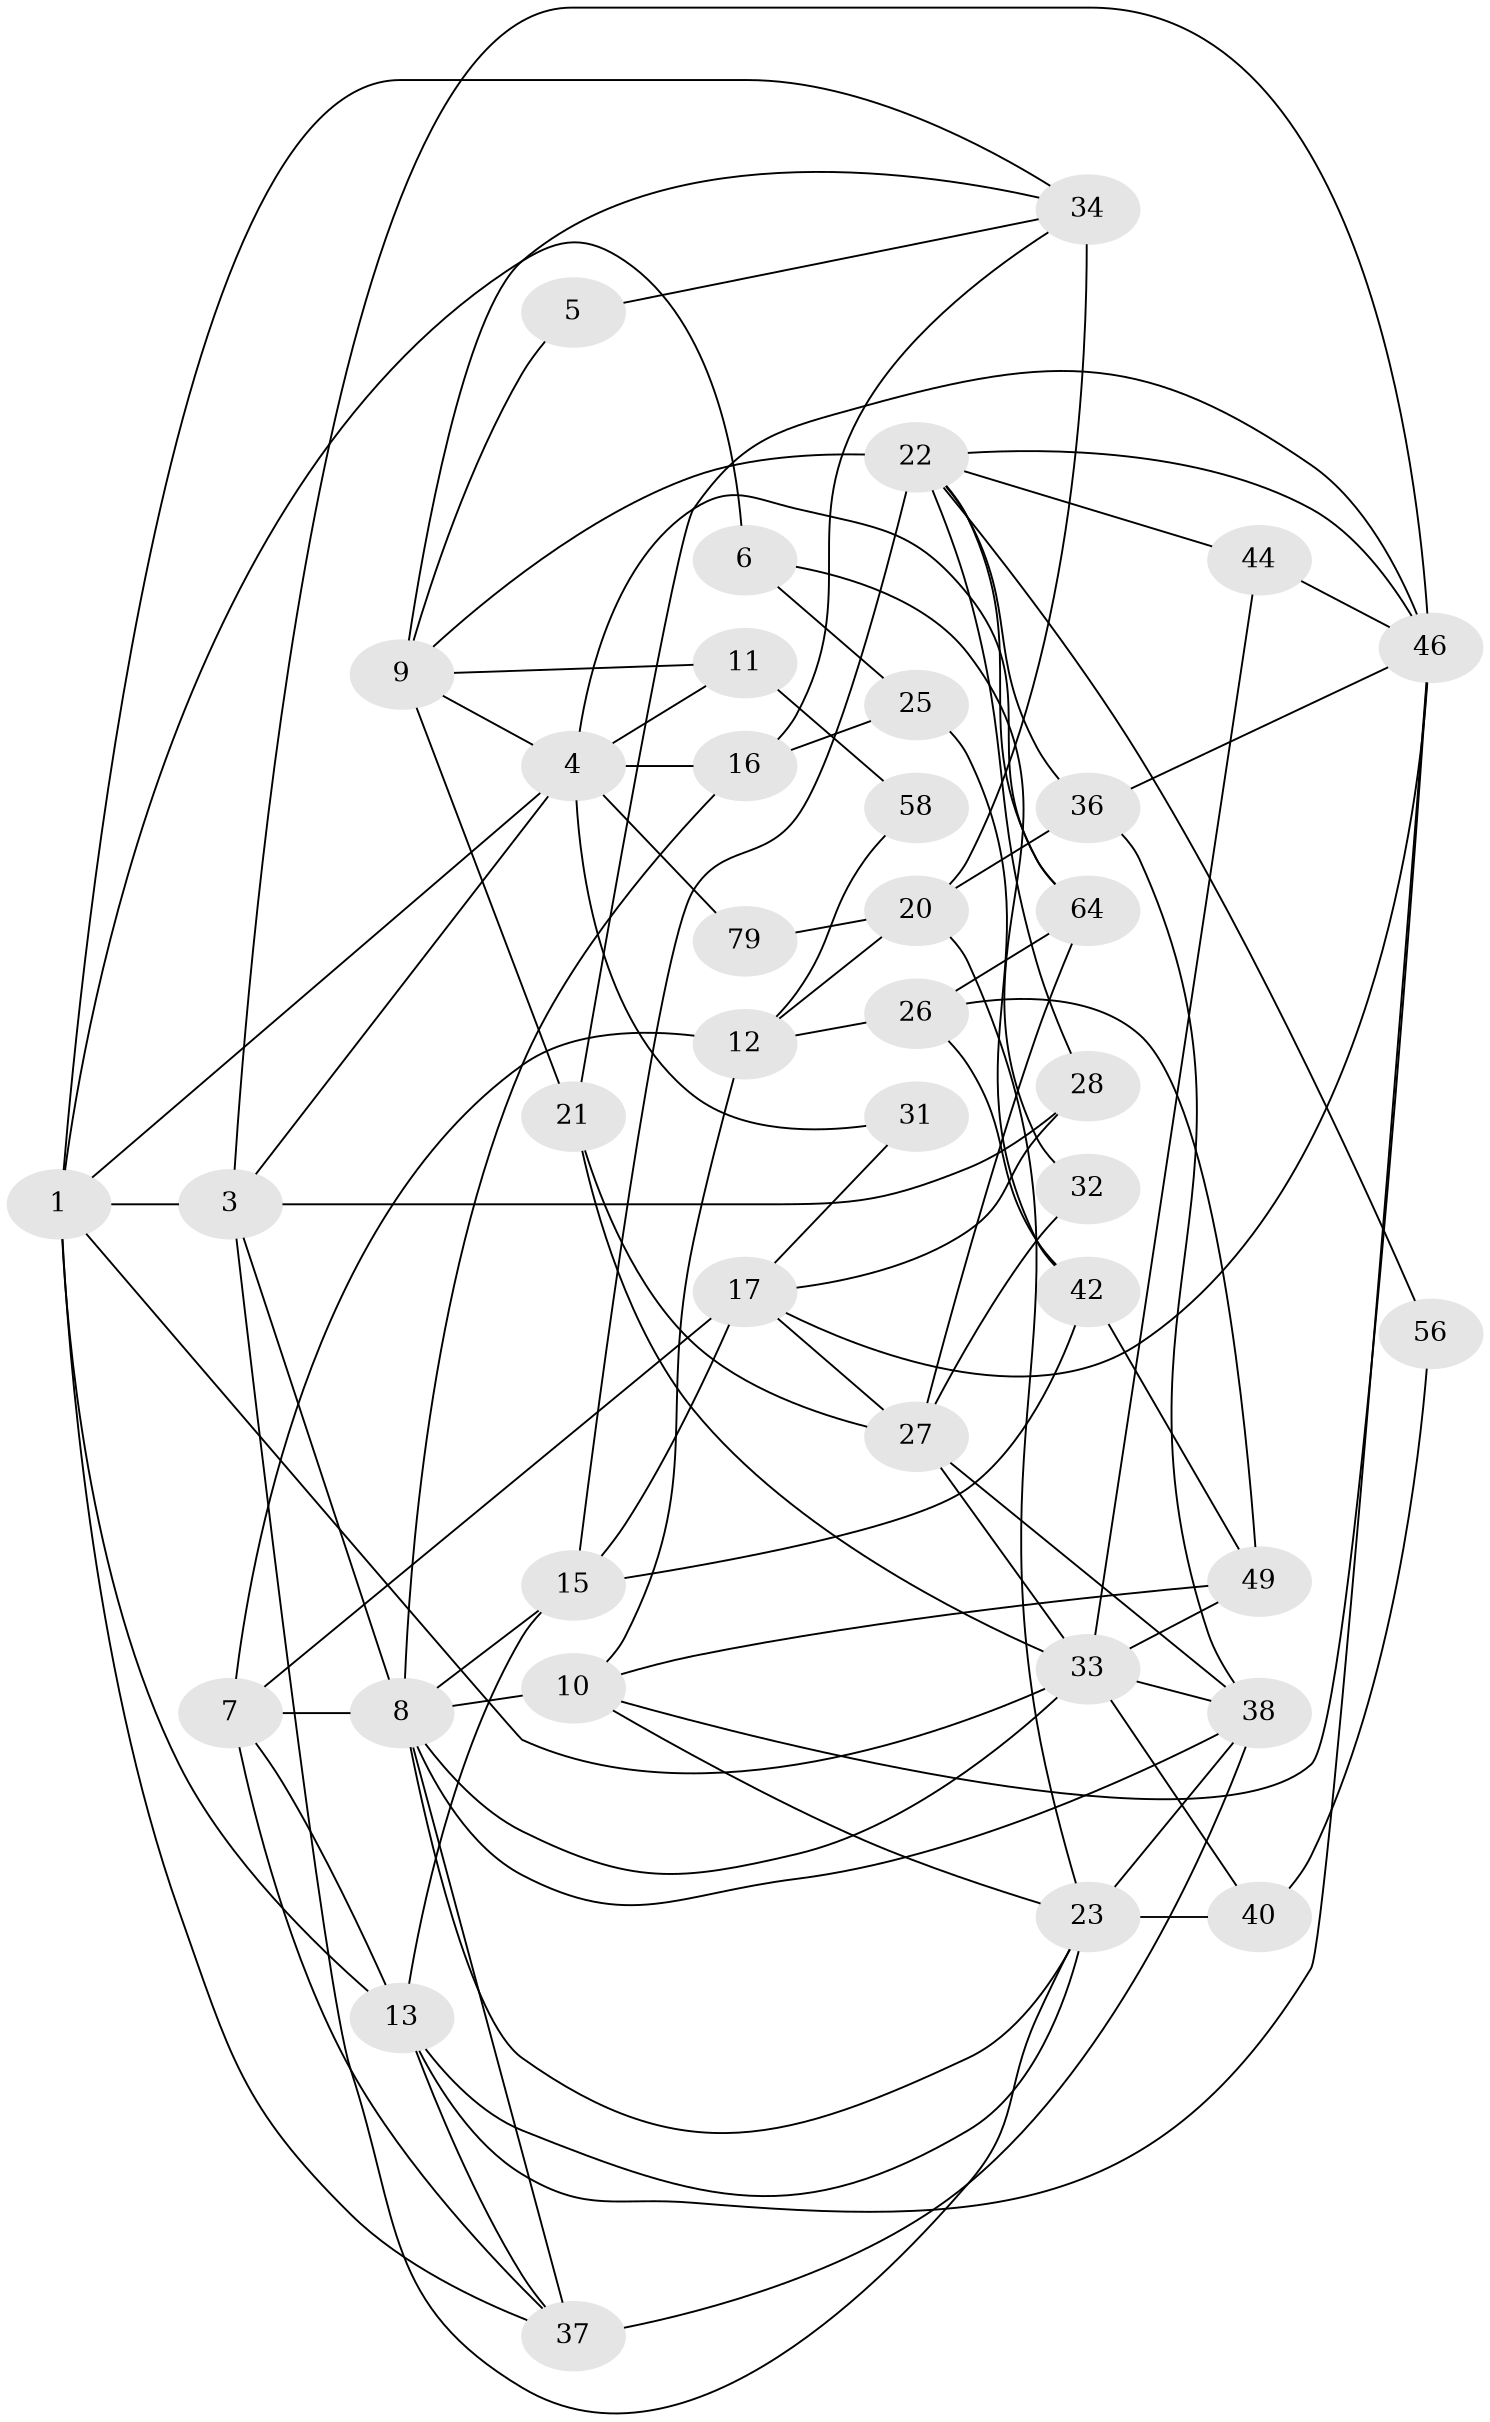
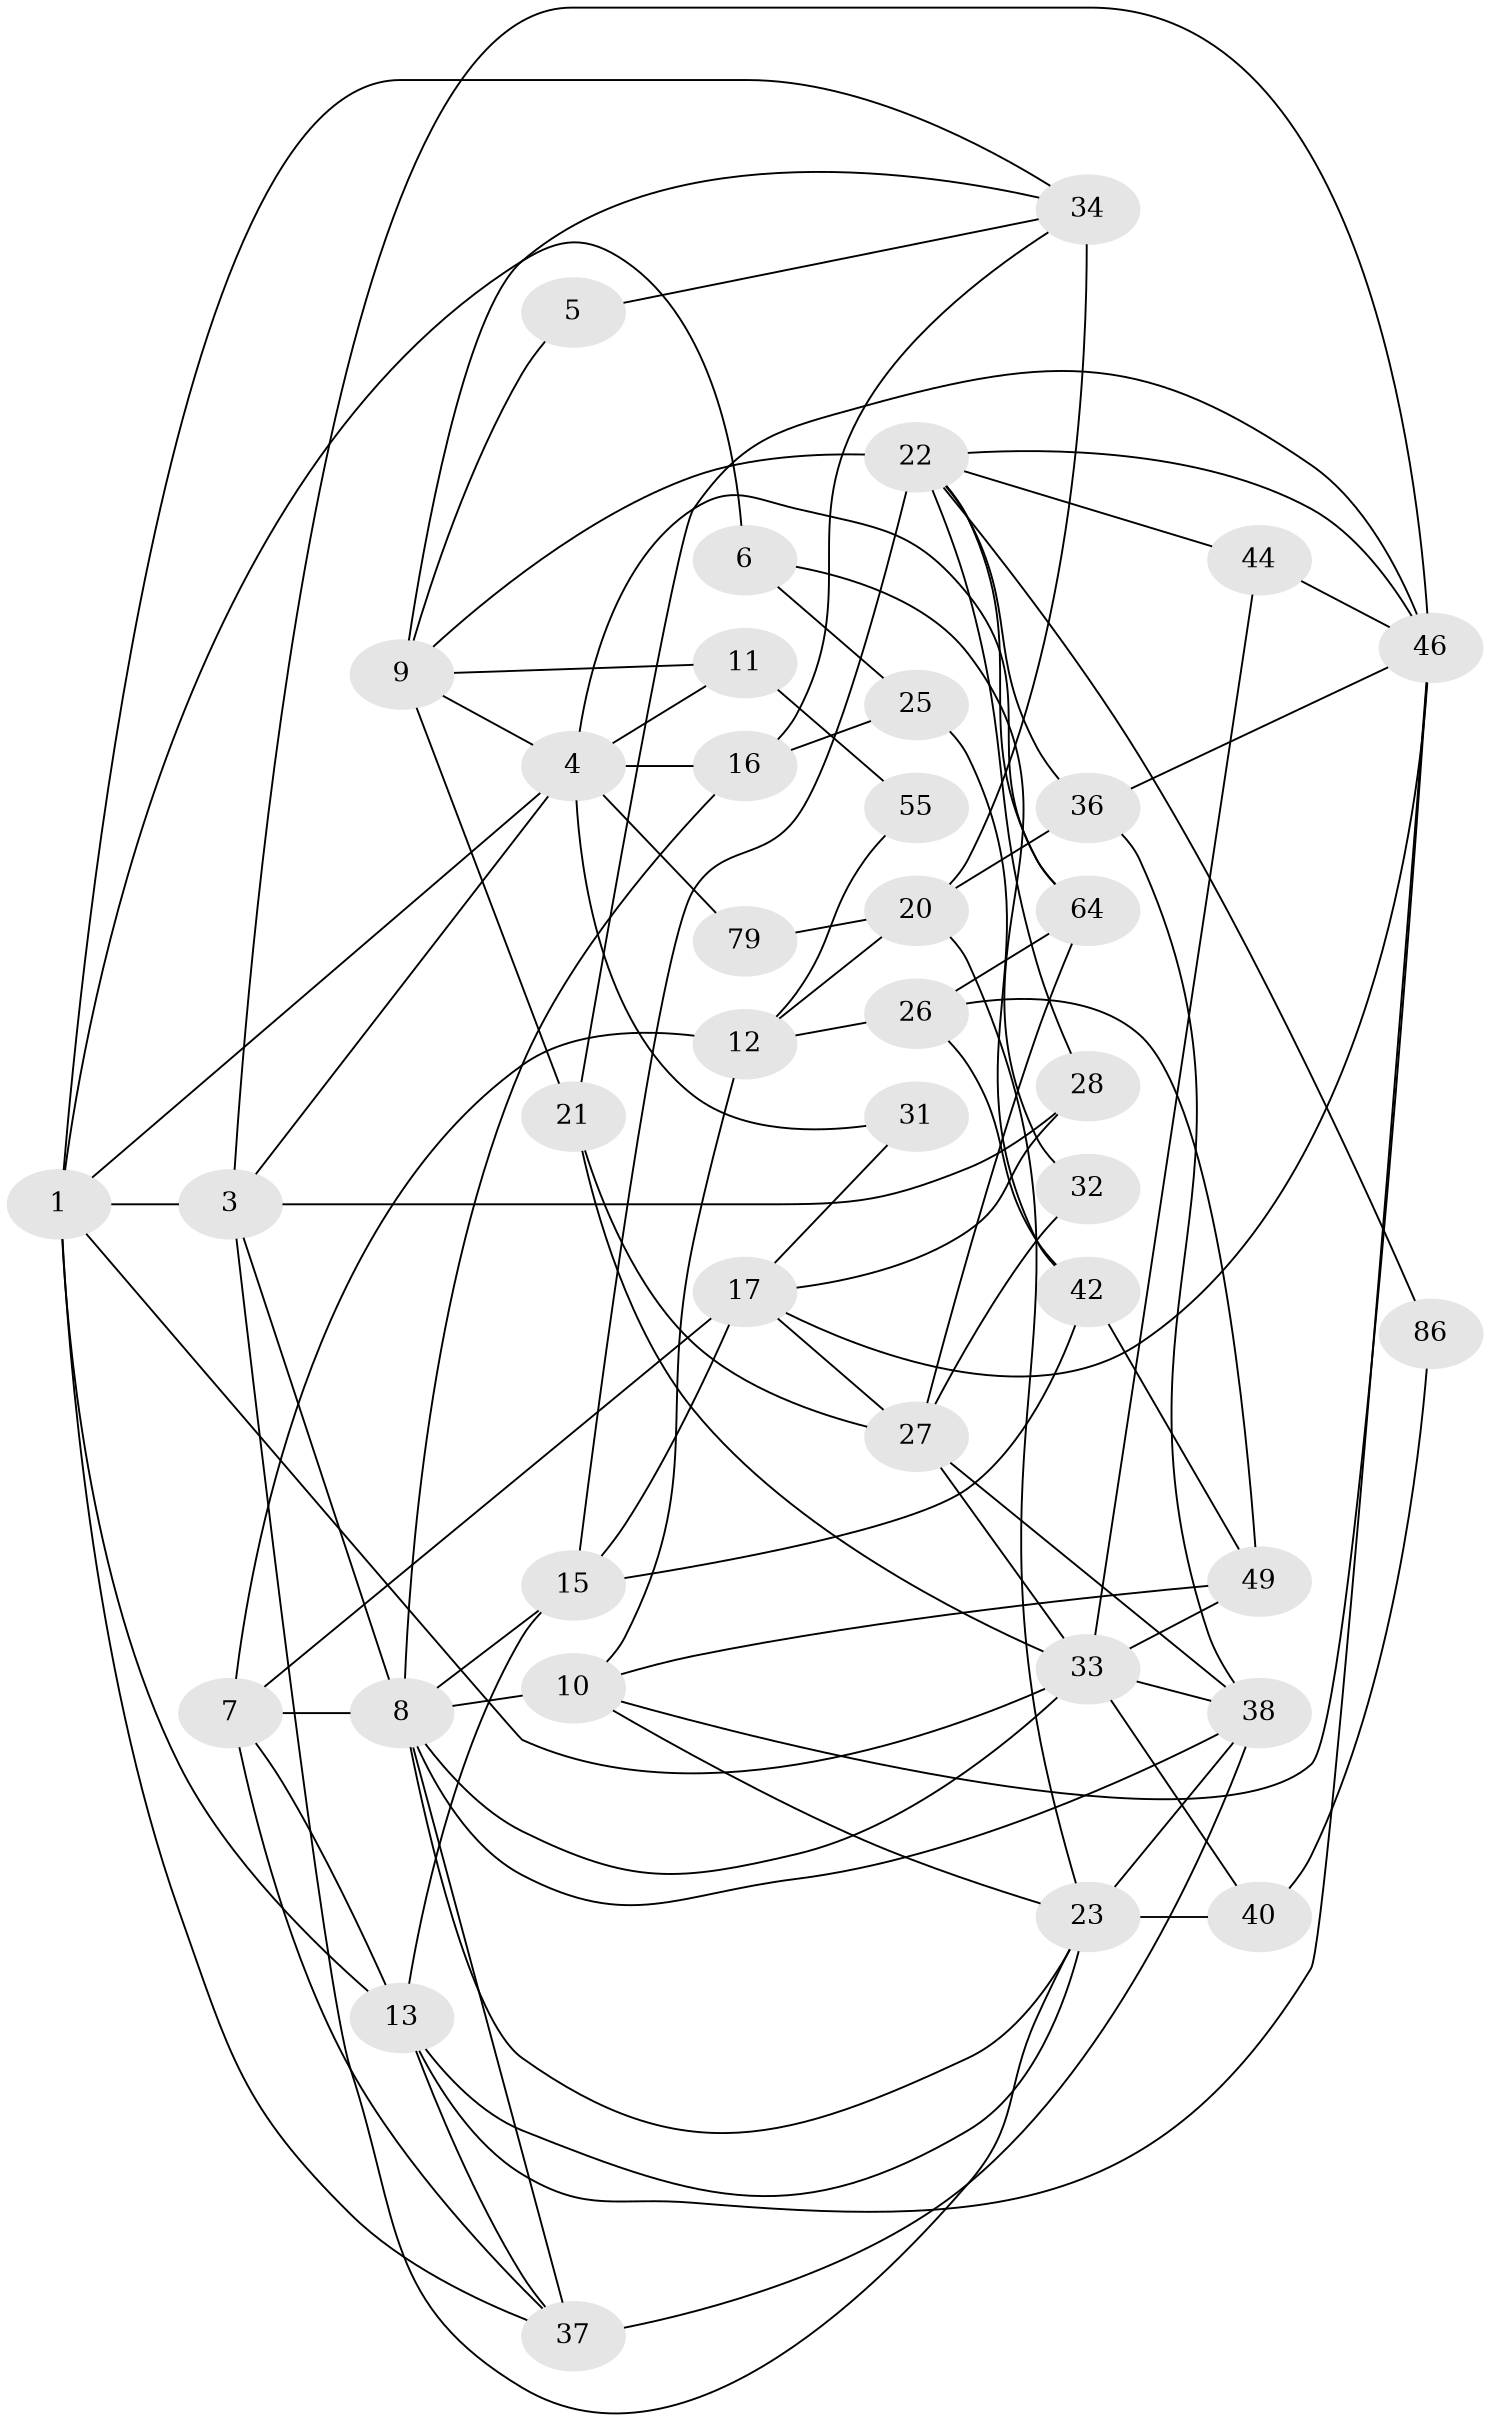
(917, 808) -> (917, 808)
(1431, 1334) -> (1431, 1334)
